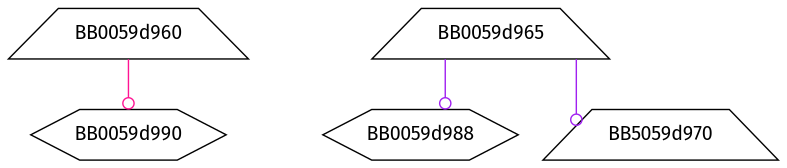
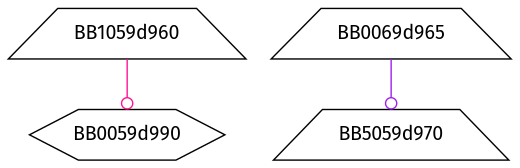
(128, 34) -> (127, 34)
(491, 34) -> (391, 34)
(421, 135) -> none
